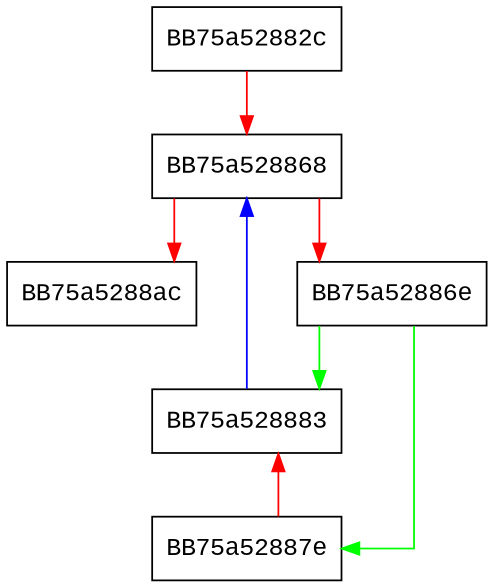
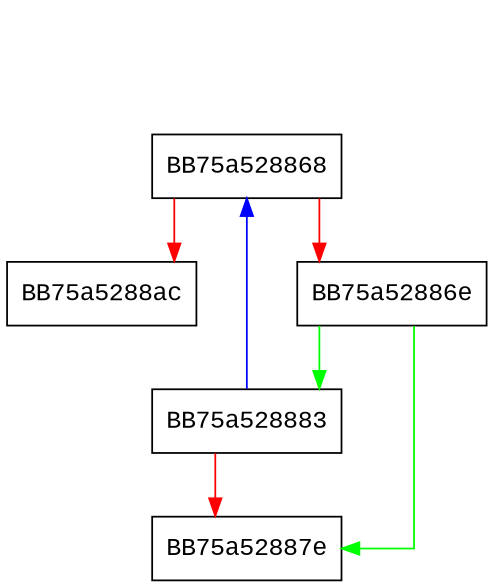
(247, 39) -> none
(278, 494) -> (215, 476)
